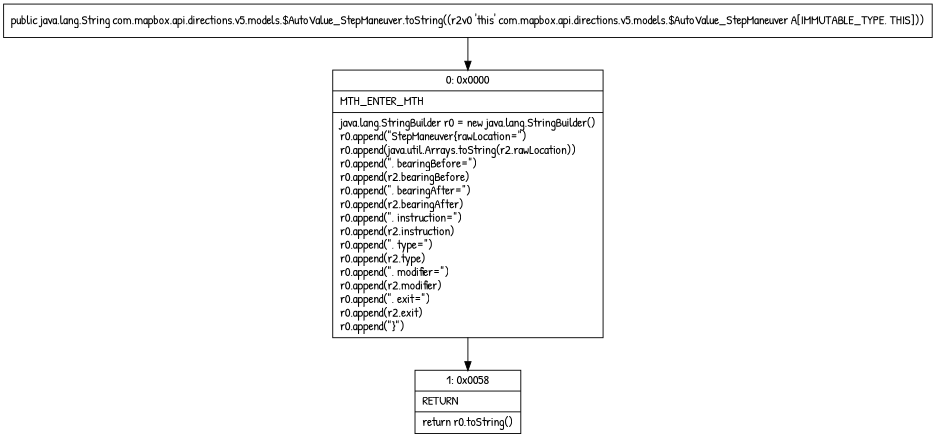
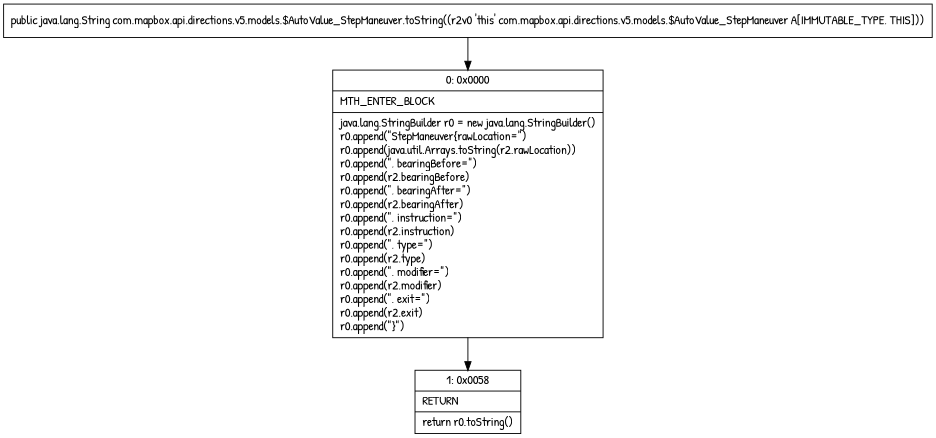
(382, 101) -> (388, 101)
